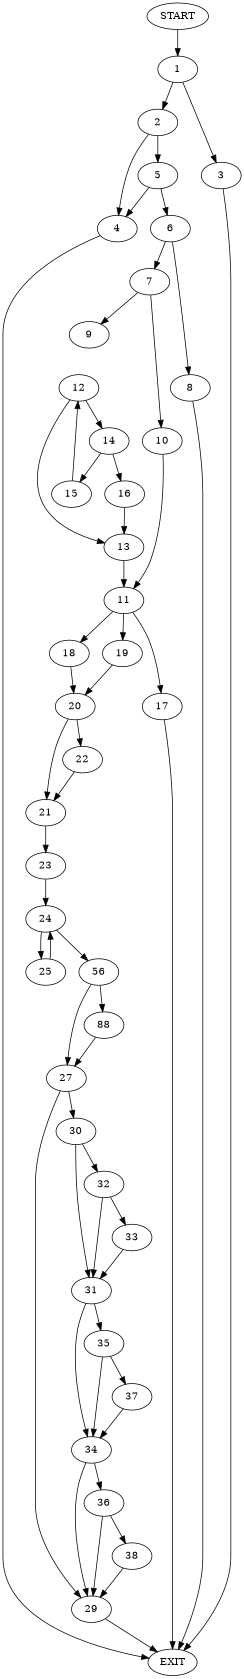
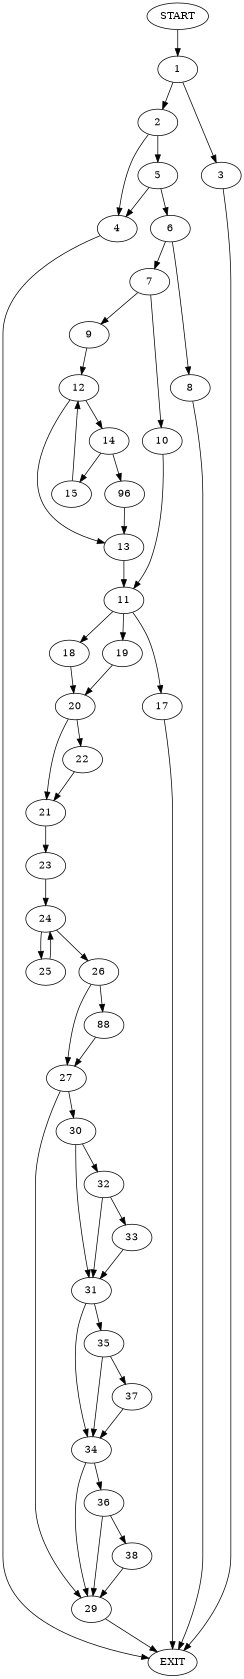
none -> (85, 358)
(125, 494) -> (125, 494)
(99, 972) -> (99, 972)
